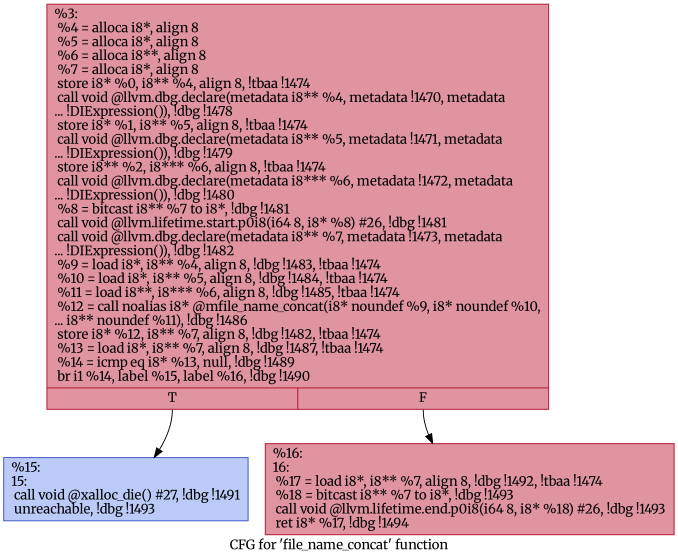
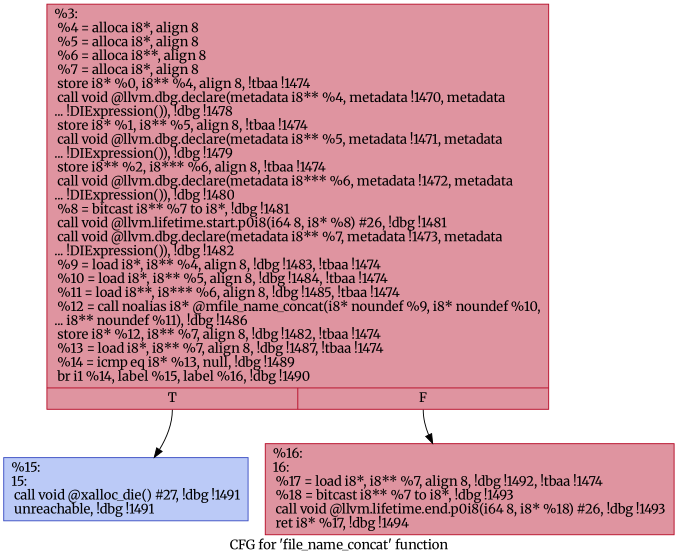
(84, 510) -> (83, 510)
